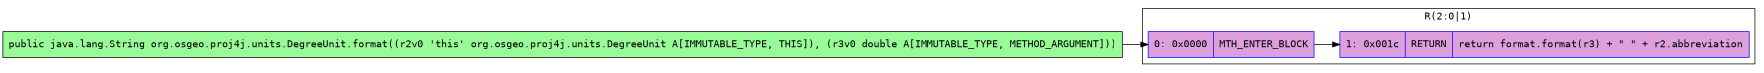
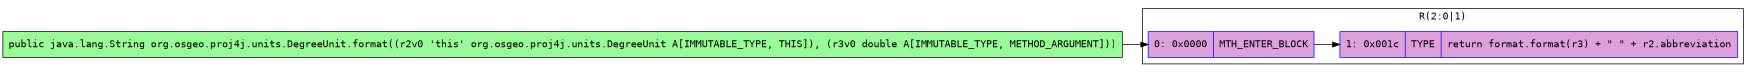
(1429, 44) -> (1423, 44)
